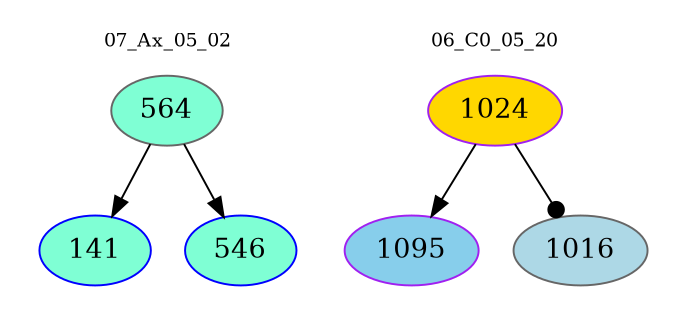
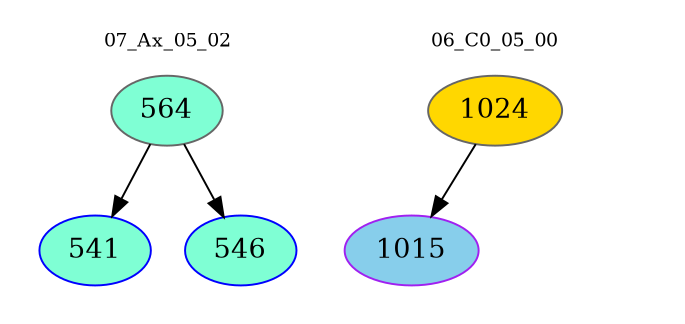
(495, 42) -> (495, 42)
(495, 111) -> (495, 111)
(95, 250) -> (95, 250)
(412, 250) -> (412, 250)
(581, 250) -> none
